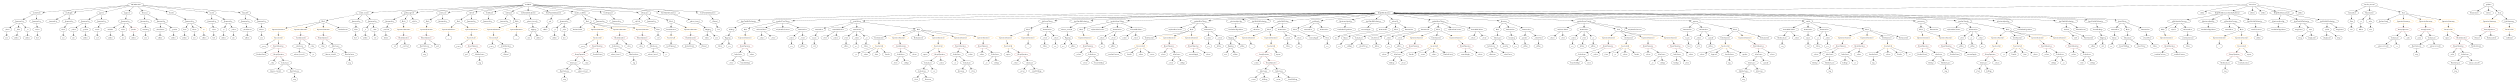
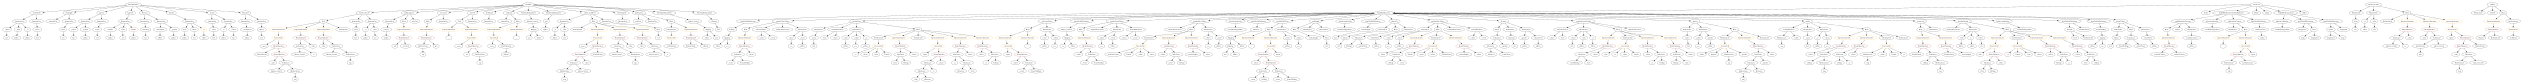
none -> (1980, 54)
